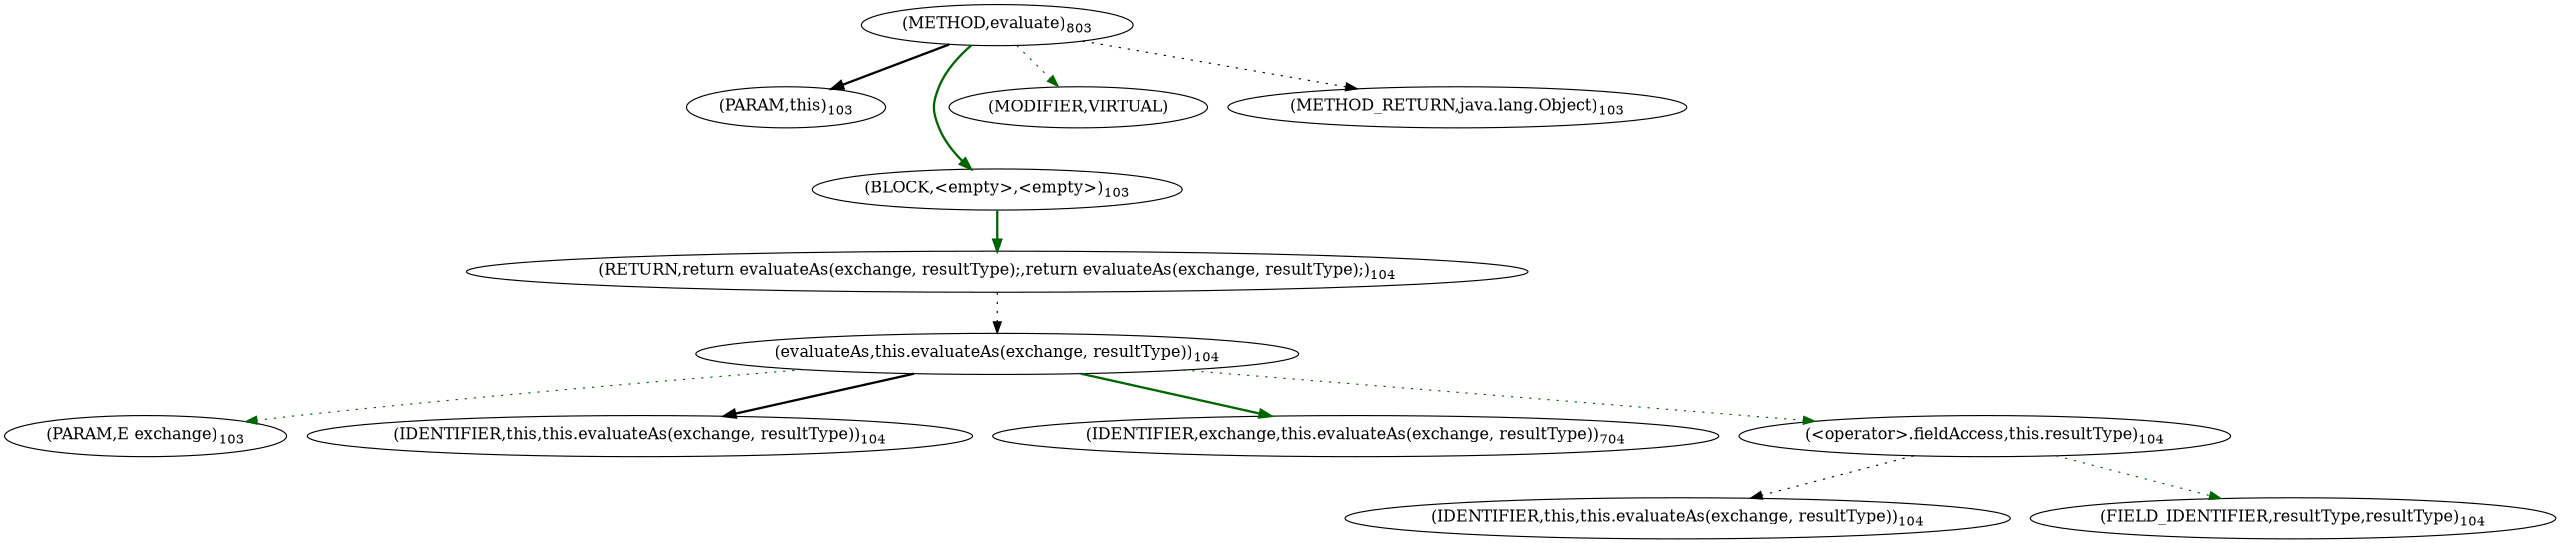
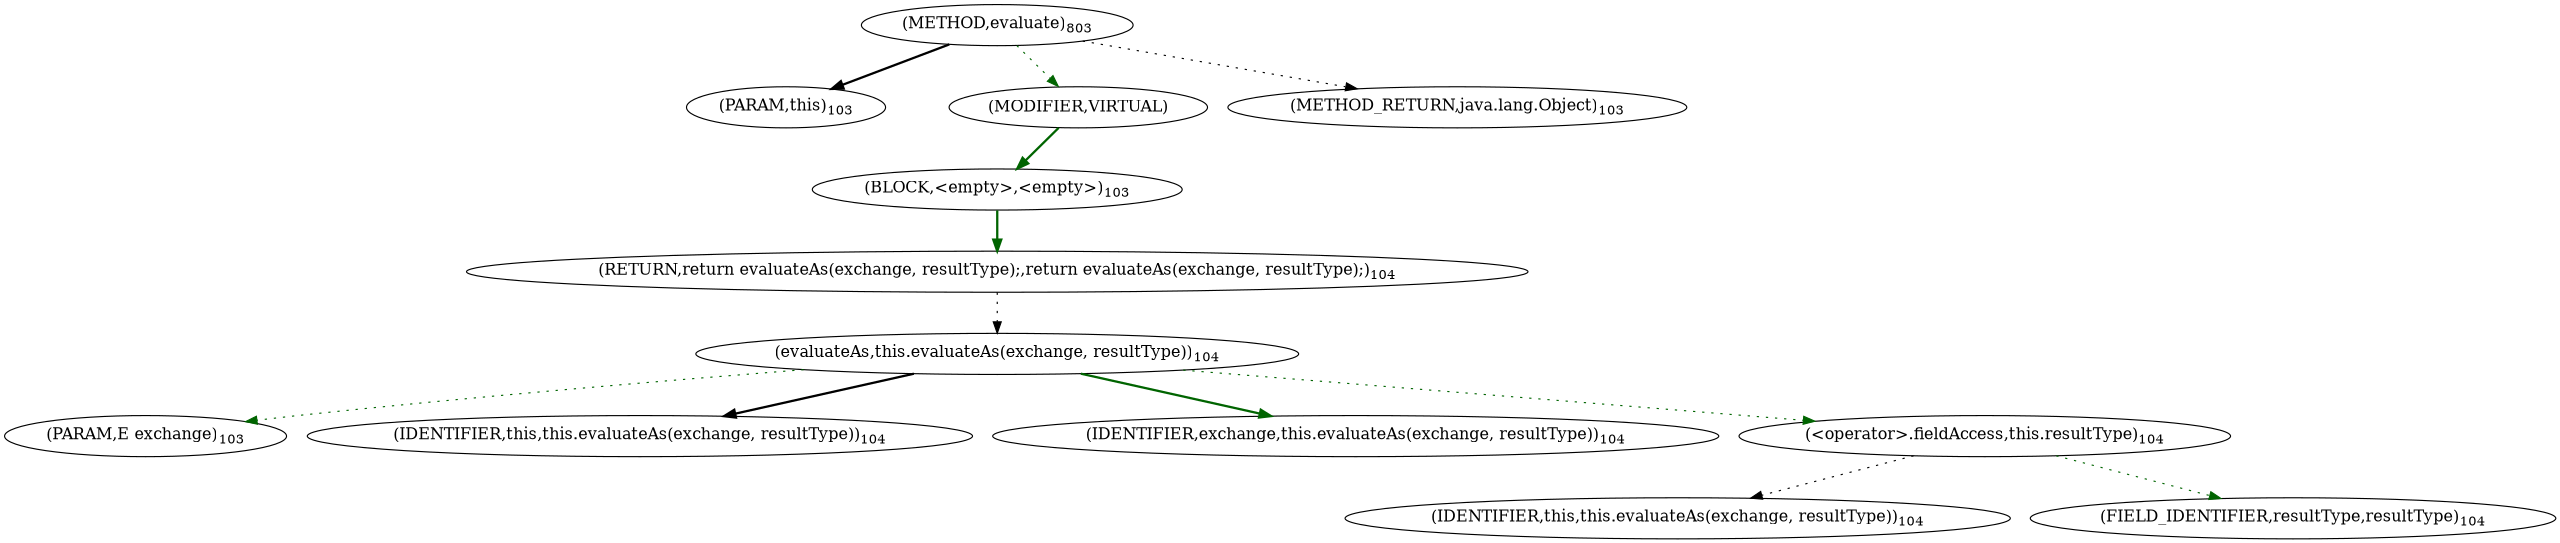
(935, 101) -> (1042, 144)
(1613, 434) -> (1613, 434)
